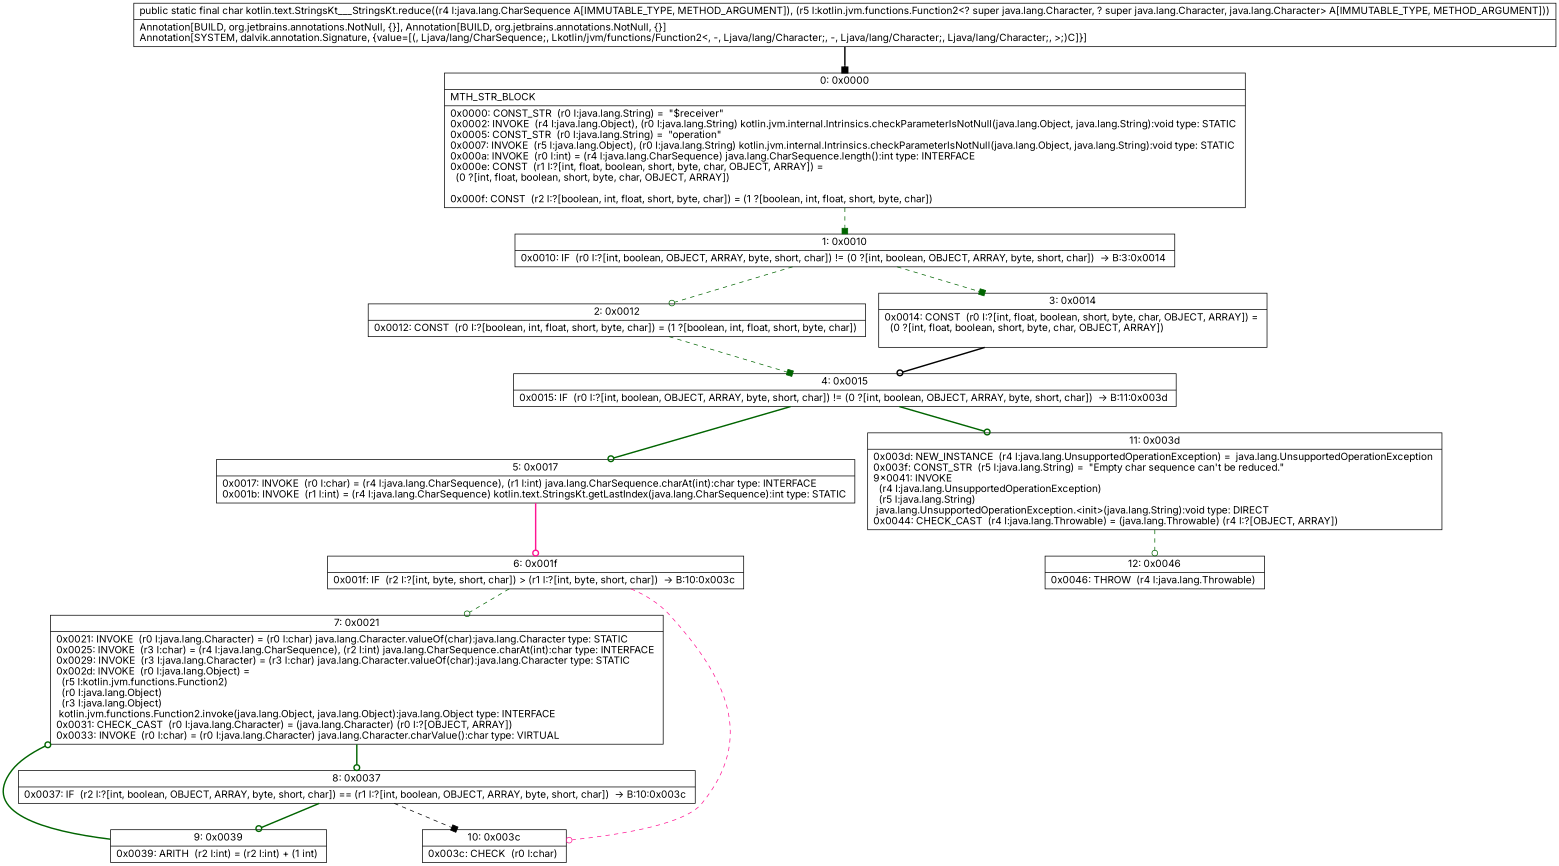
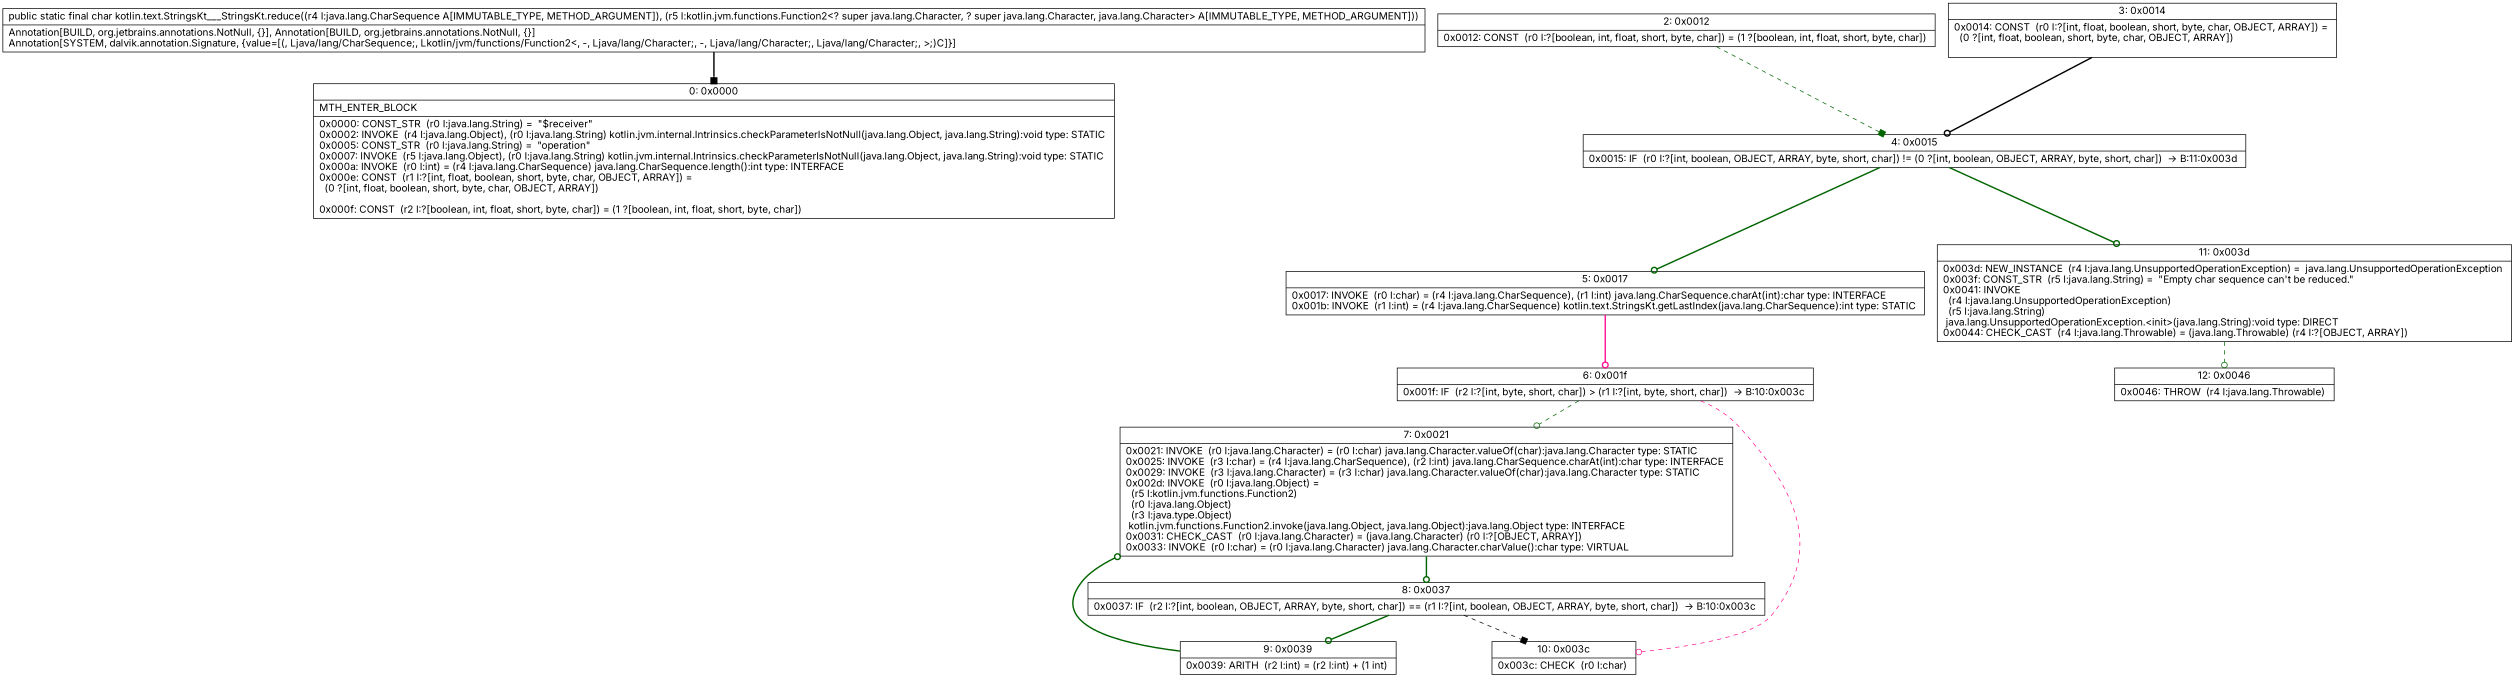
(493, 97) -> (369, 108)
(845, 250) -> none
(915, 478) -> (1985, 290)
(109, 704) -> (1179, 515)
